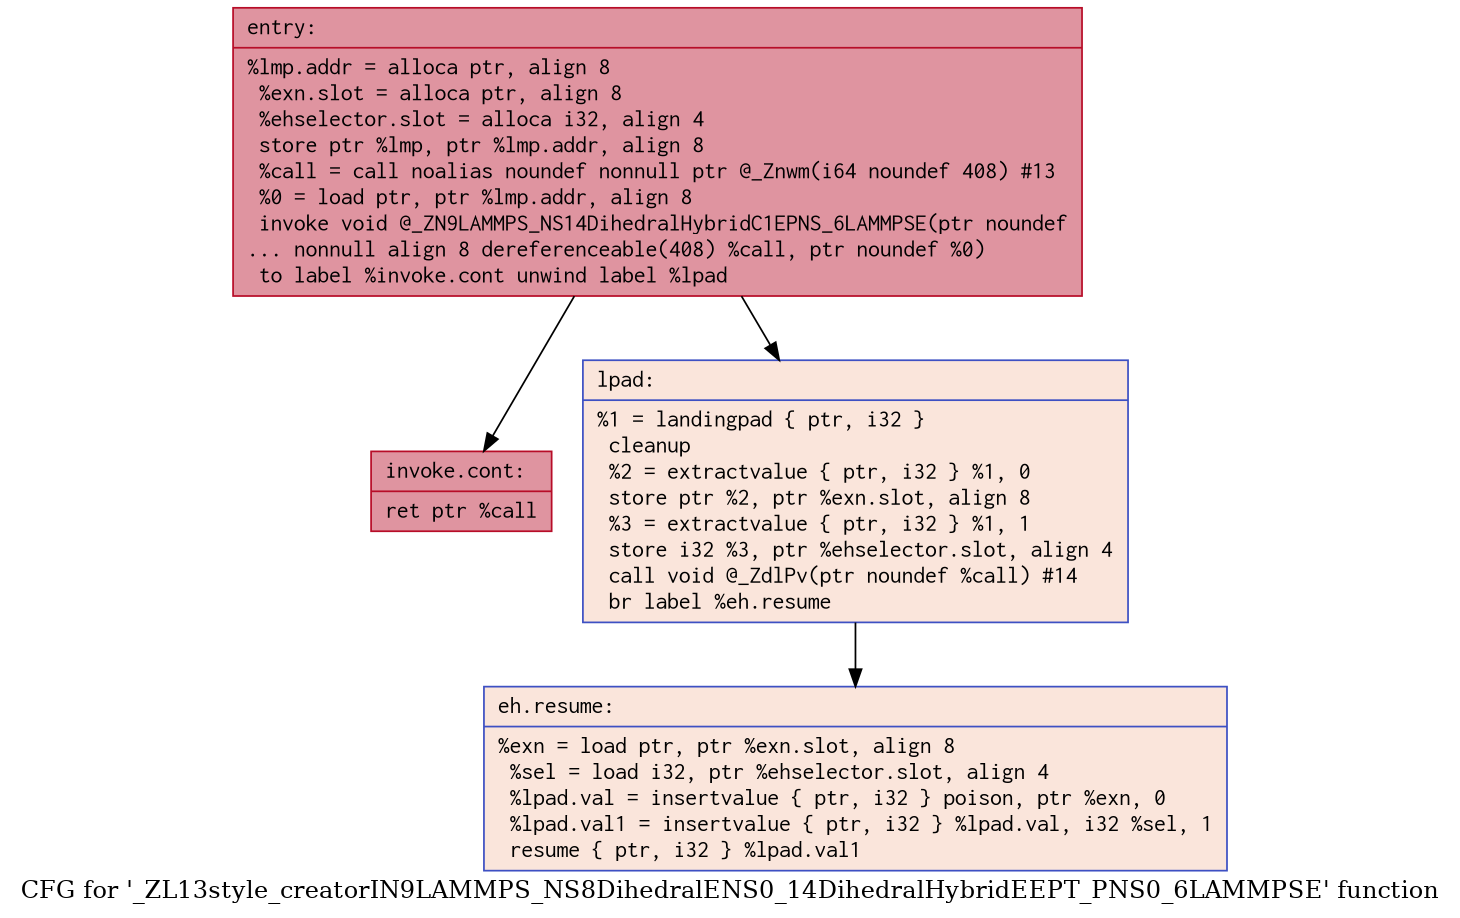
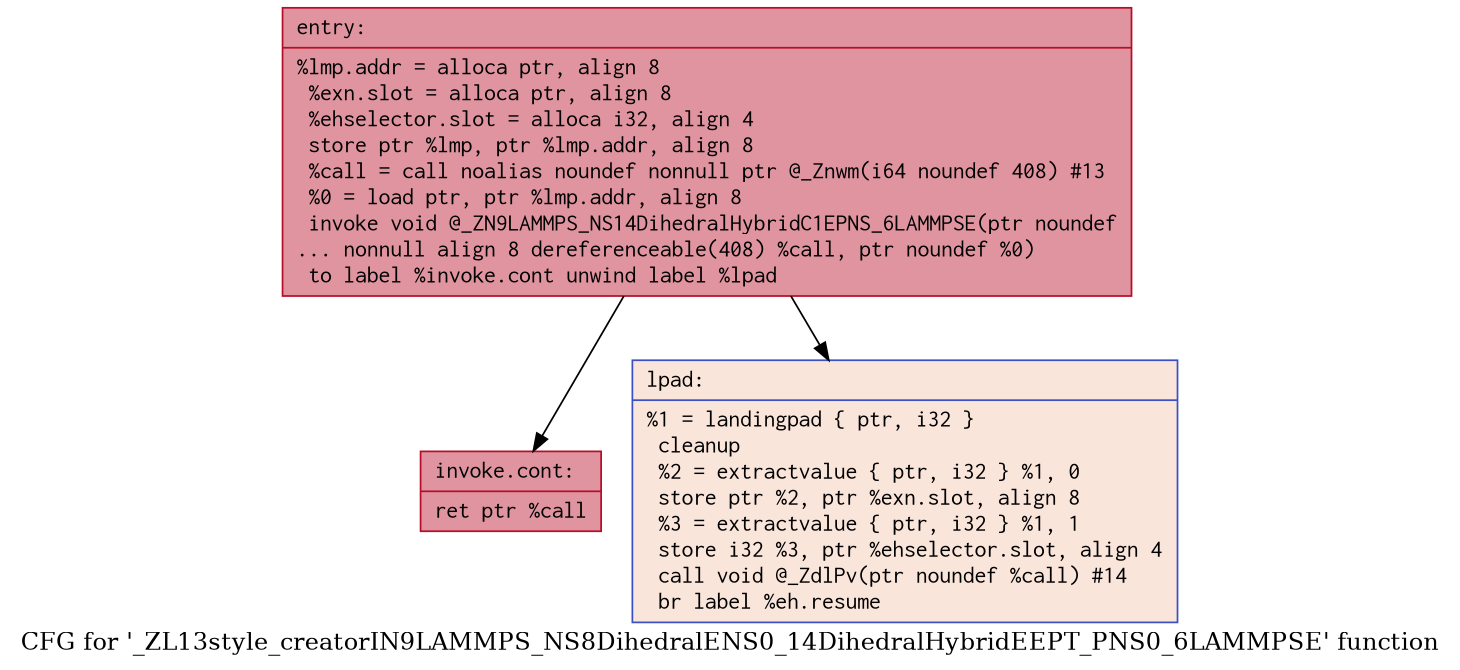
(855, 779) -> none
